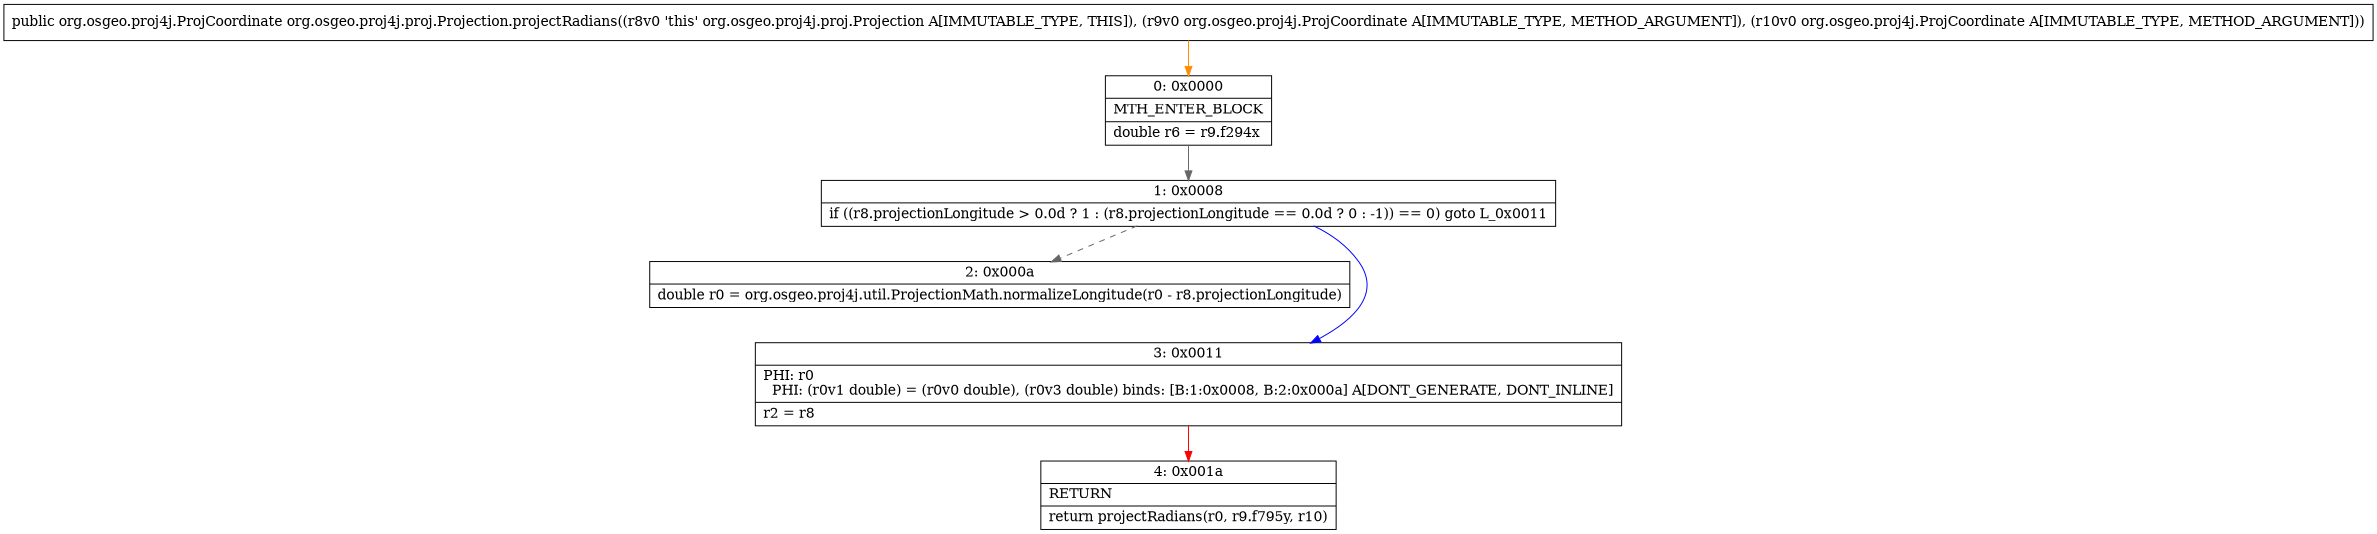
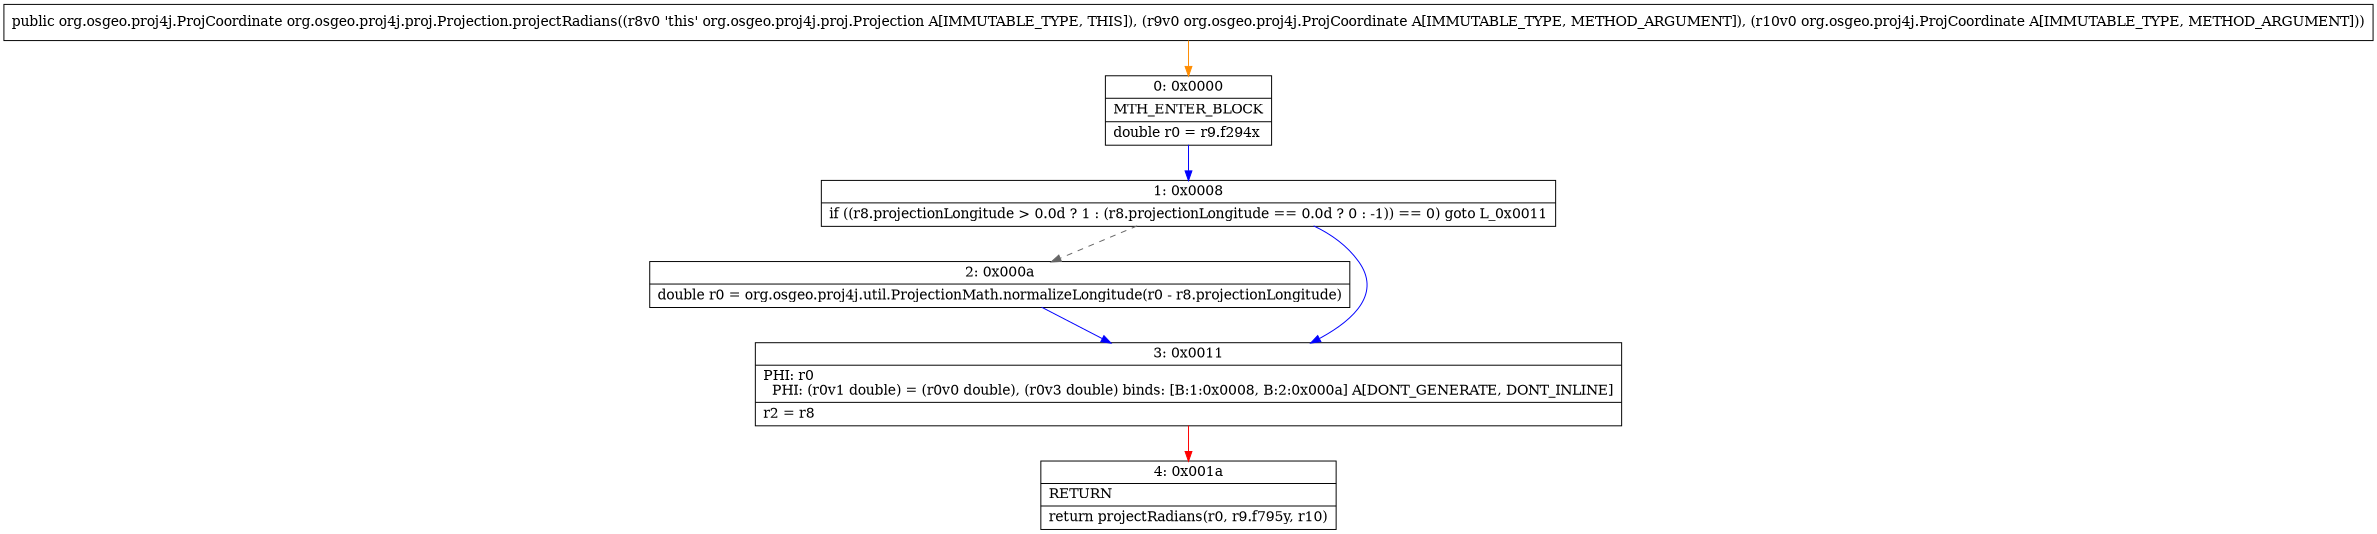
(1187, 133) -> (1187, 133)
(1188, 158) -> (1188, 158)
none -> (1072, 323)
